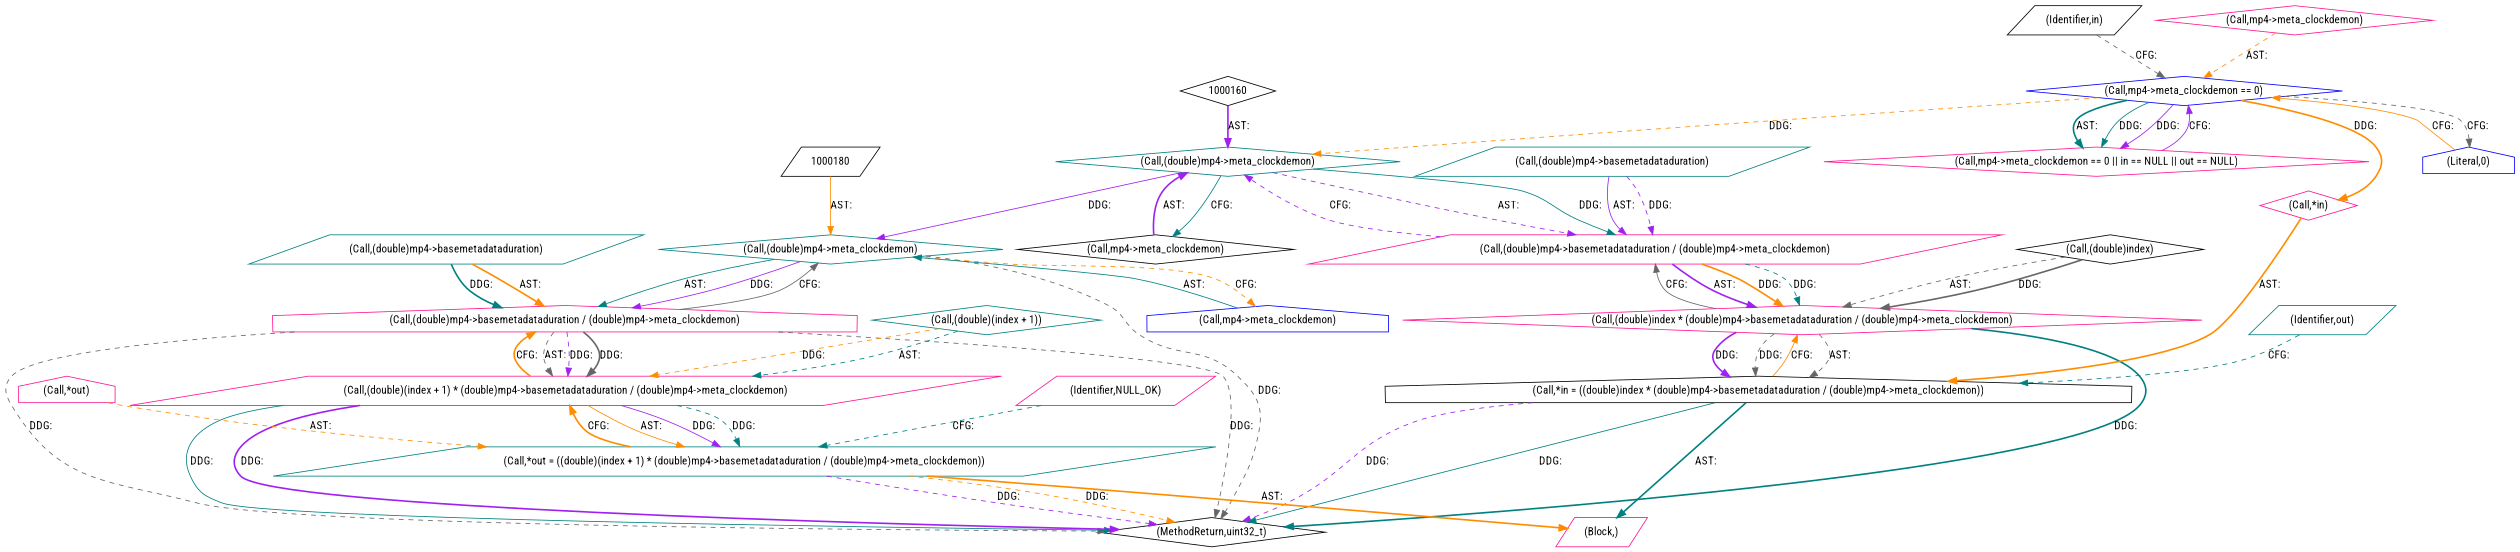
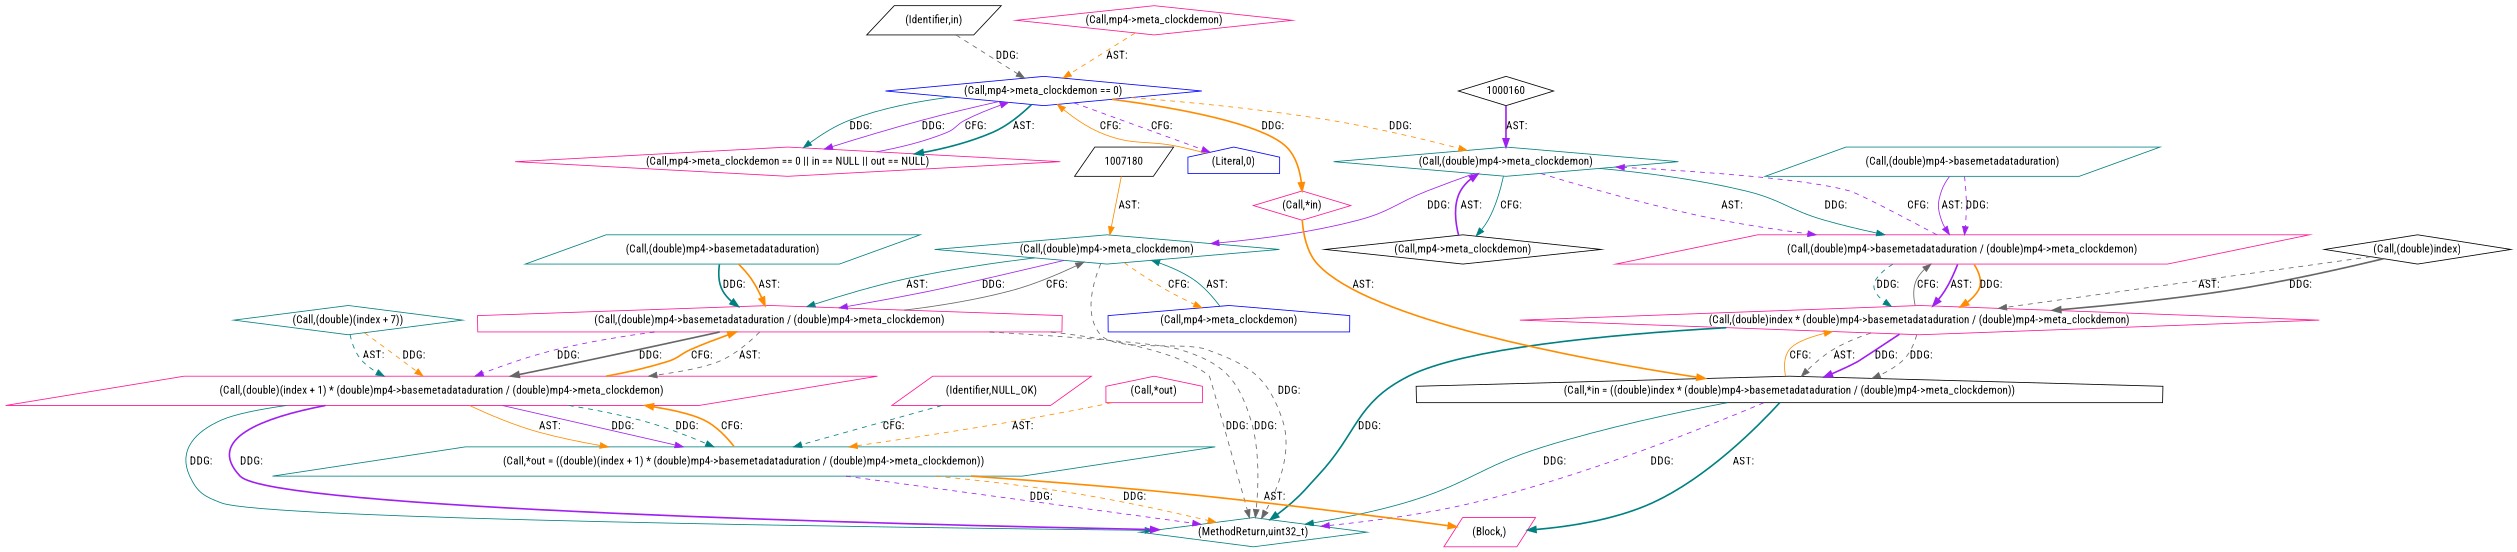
(2148, 56) -> (1008, 56)
(2384, 104) -> (1138, 126)
(831, 162) -> (1124, 162)
(987, 320) -> (348, 320)
(2322, 320) -> none
(1212, 532) -> (1253, 532)
